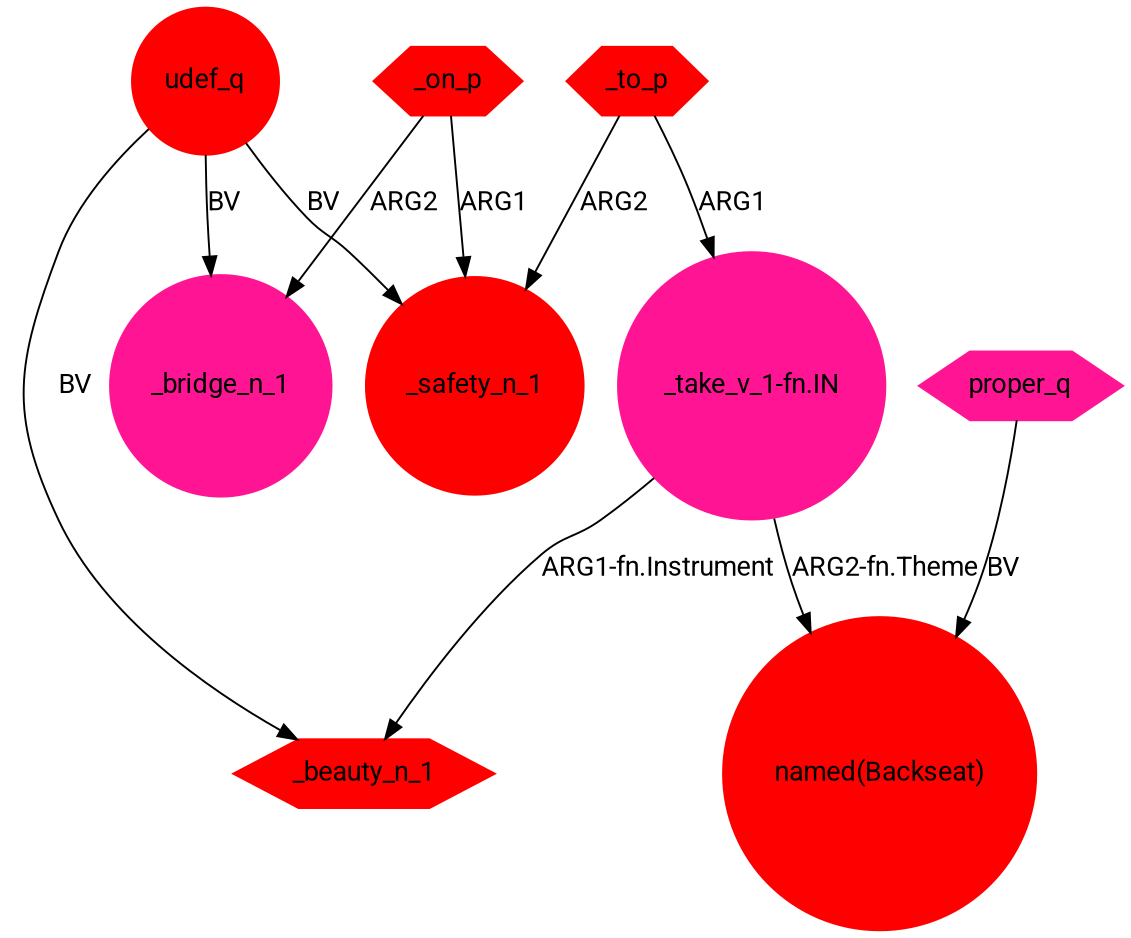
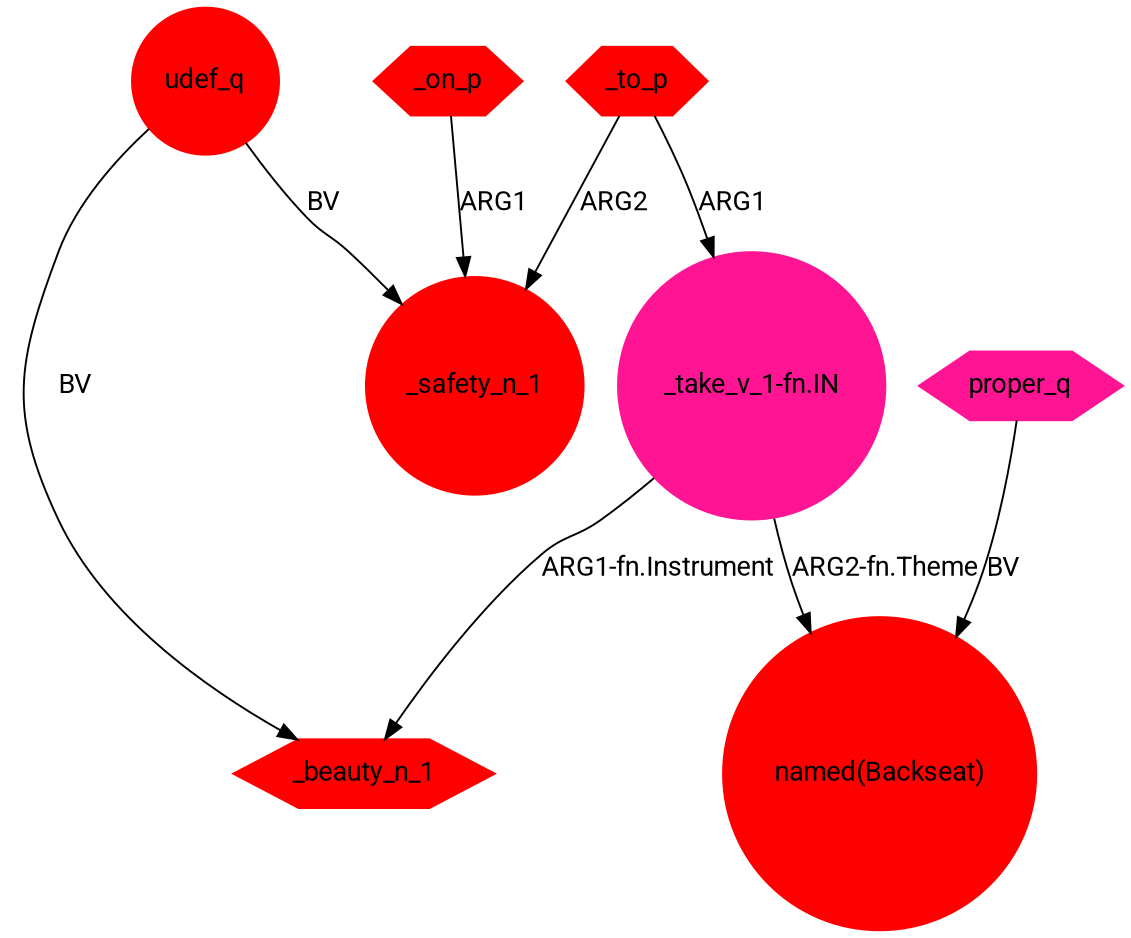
(221, 386) -> none
